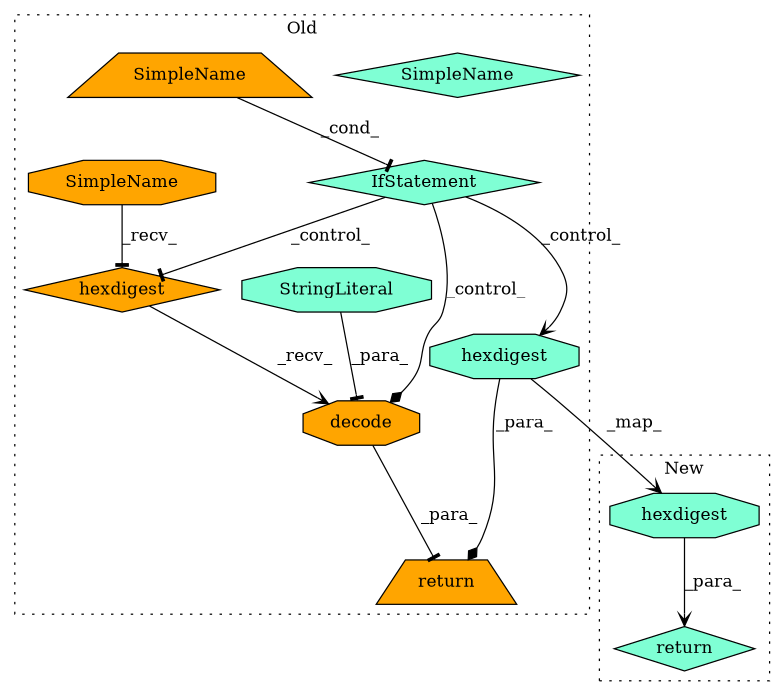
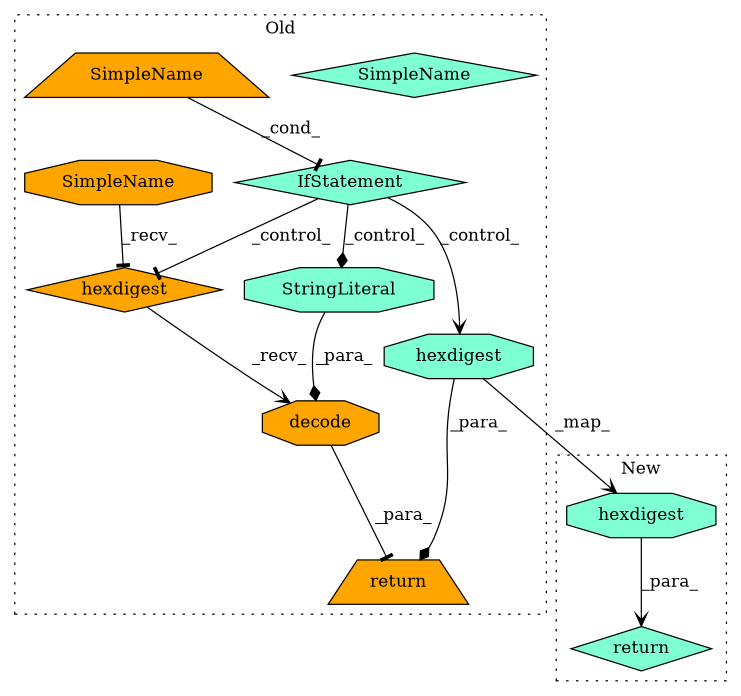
(445, 303) -> (346, 229)
(348, 353) -> (313, 348)
